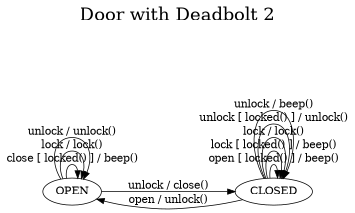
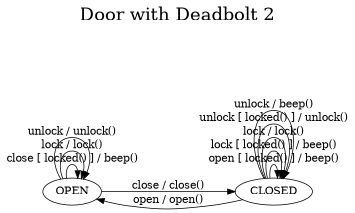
(168, 186) -> (168, 186)
(168, 200) -> (168, 200)
